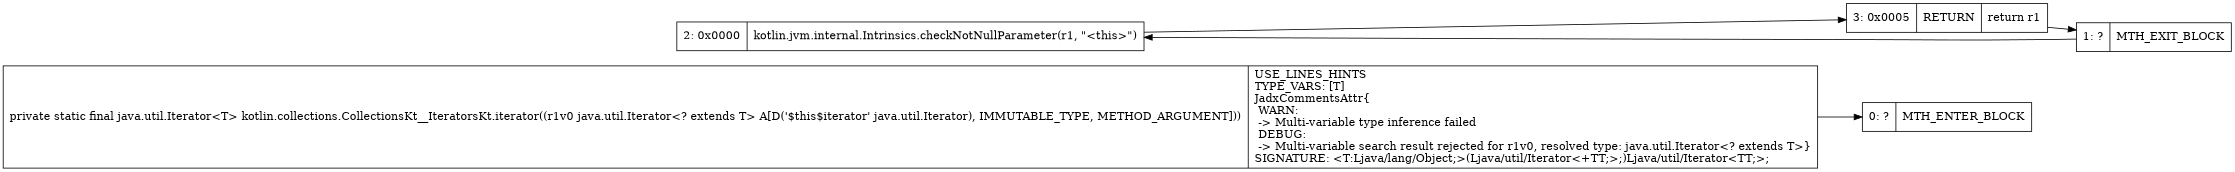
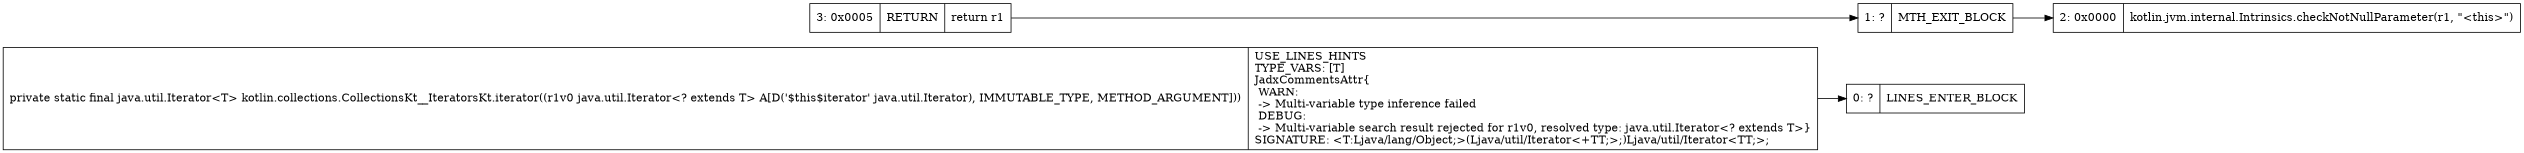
(1491, 26) -> none
(1964, 117) -> (1952, 98)
